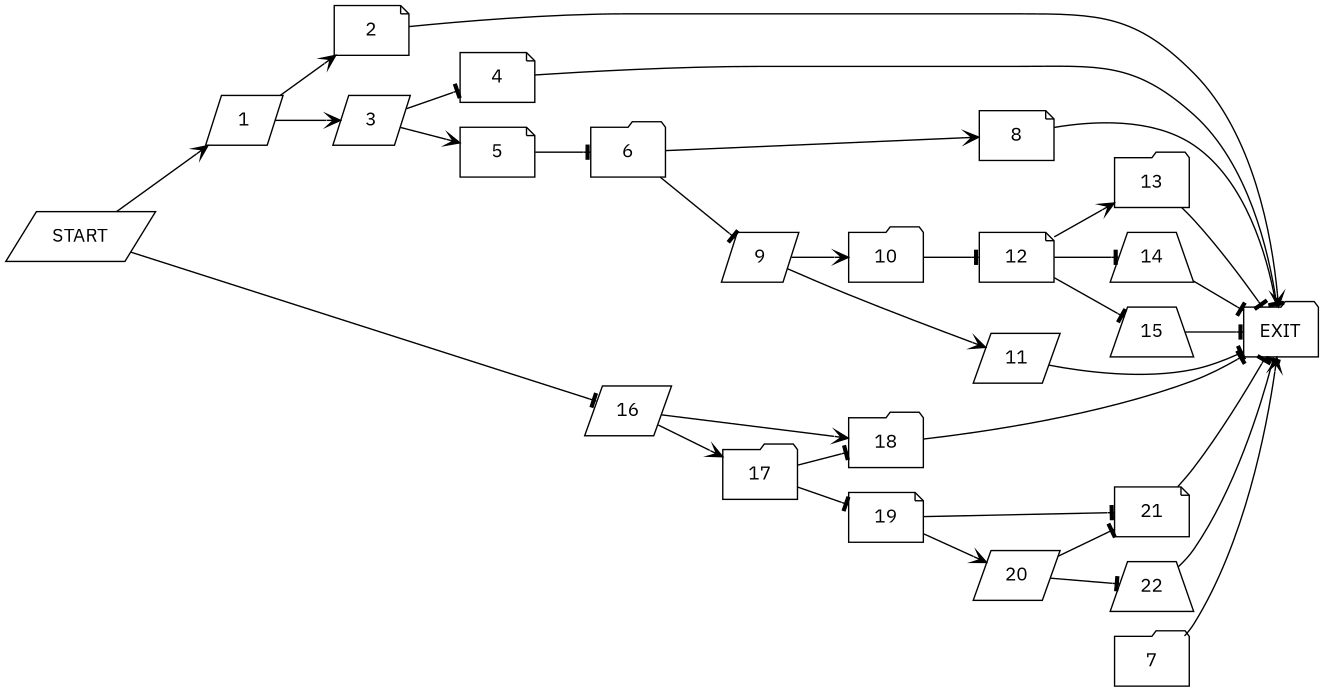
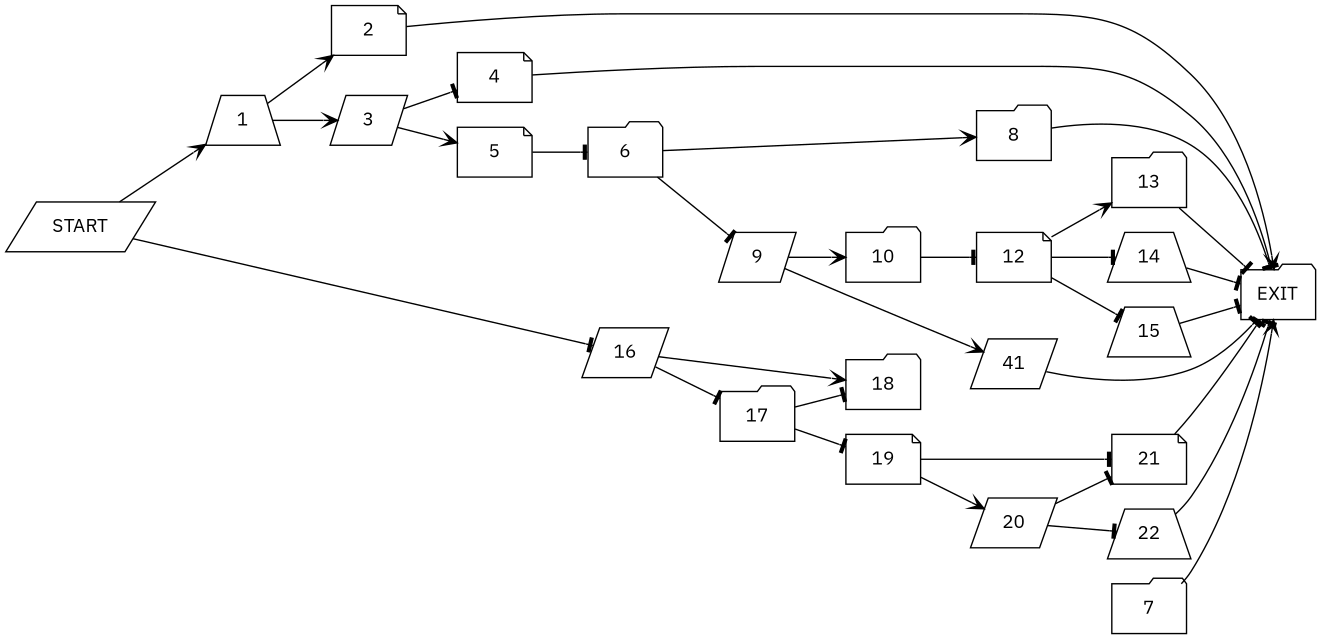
(244, 120) -> (243, 120)
(1017, 136) -> (1014, 136)
(1017, 358) -> (1014, 364)
(1084, 412) -> none
(684, 438) -> (685, 381)
